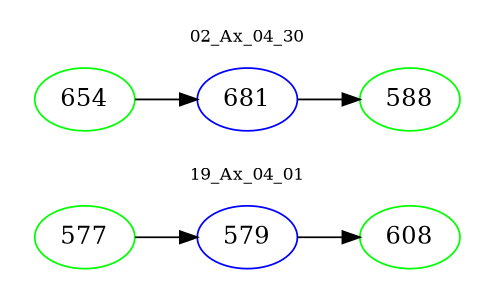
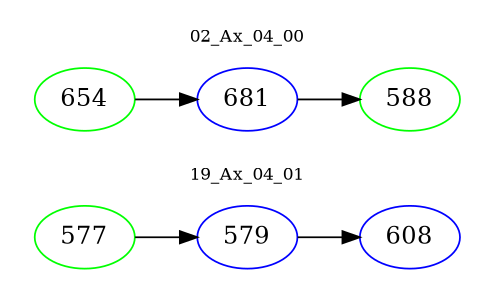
(247, 38) -> (247, 38)
(410, 237) -> (410, 237)
